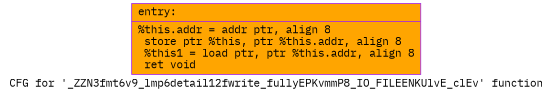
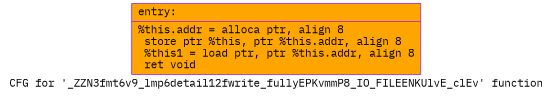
(235, 30) -> (241, 30)
